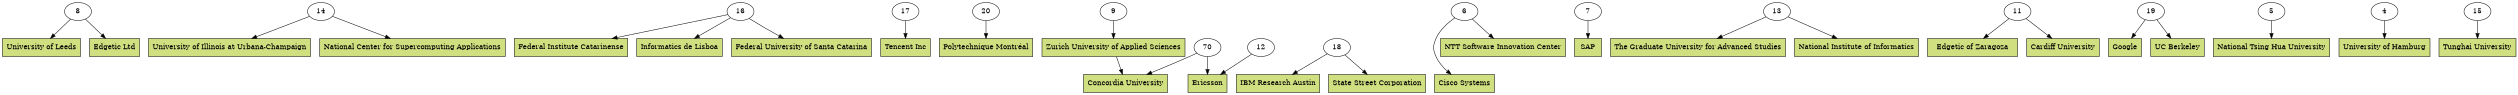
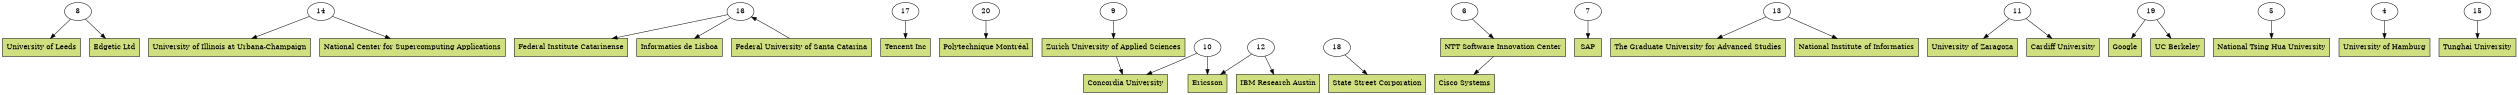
(764, 27) -> (773, 29)
(1434, 43) -> (1486, 64)
(1208, 48) -> (1208, 48)
(1972, 48) -> (1972, 48)
(1312, 63) -> (1268, 63)
